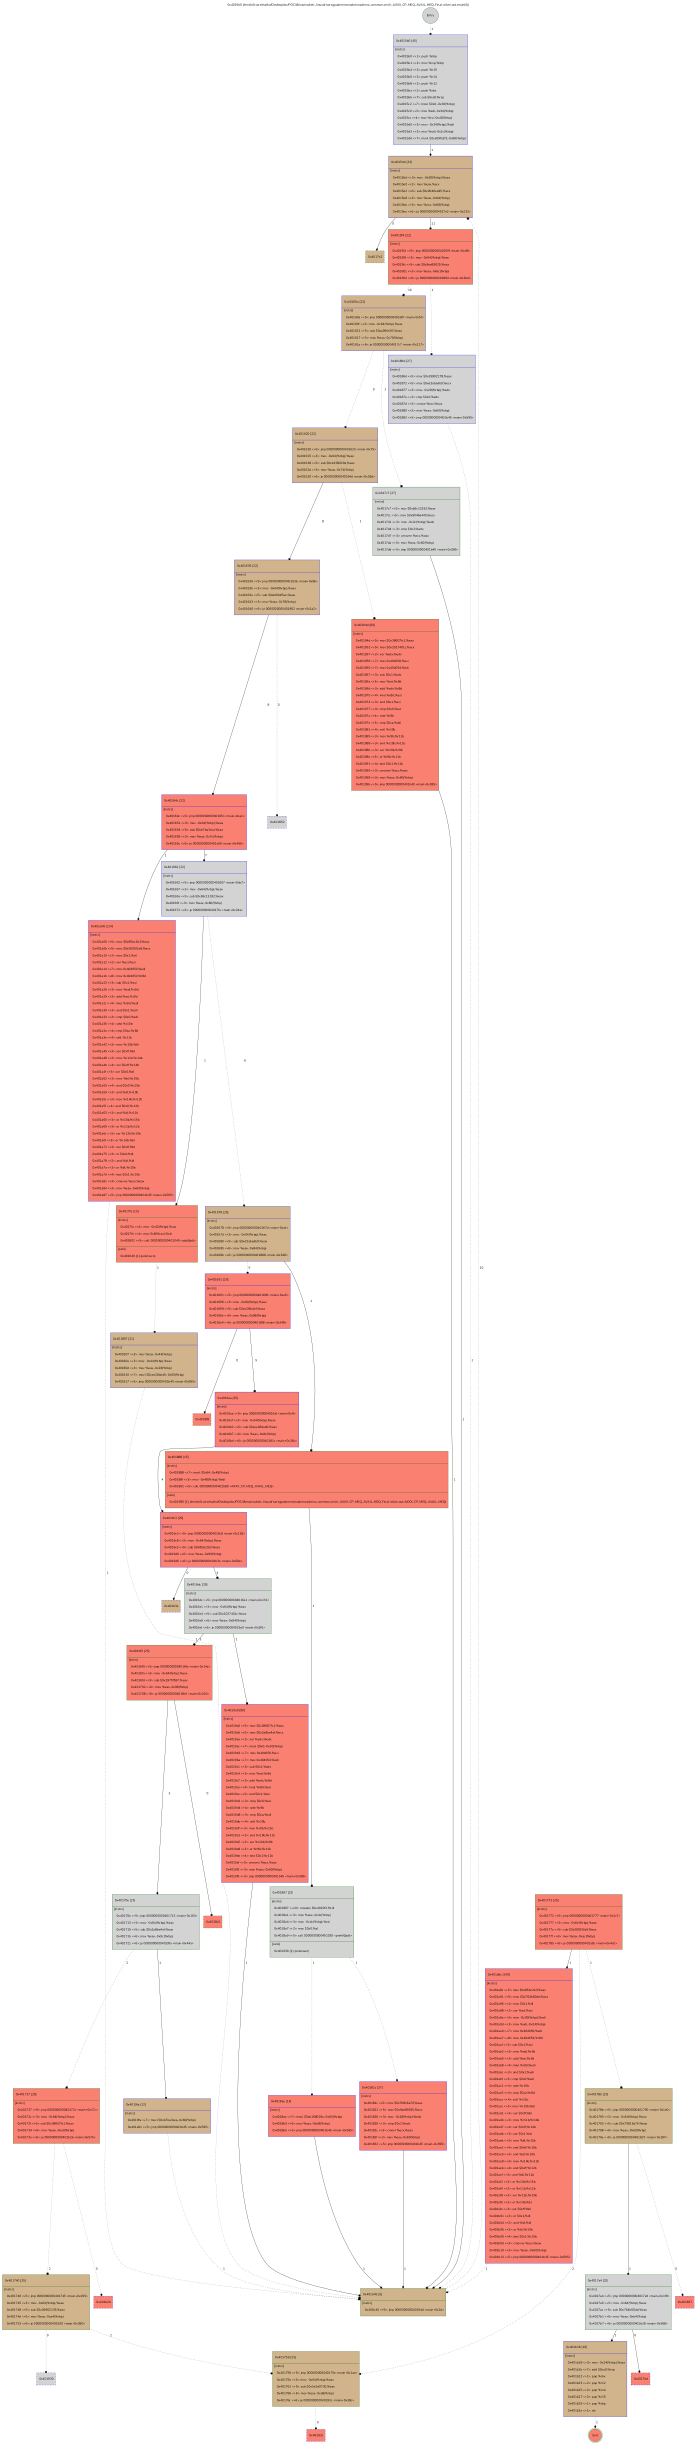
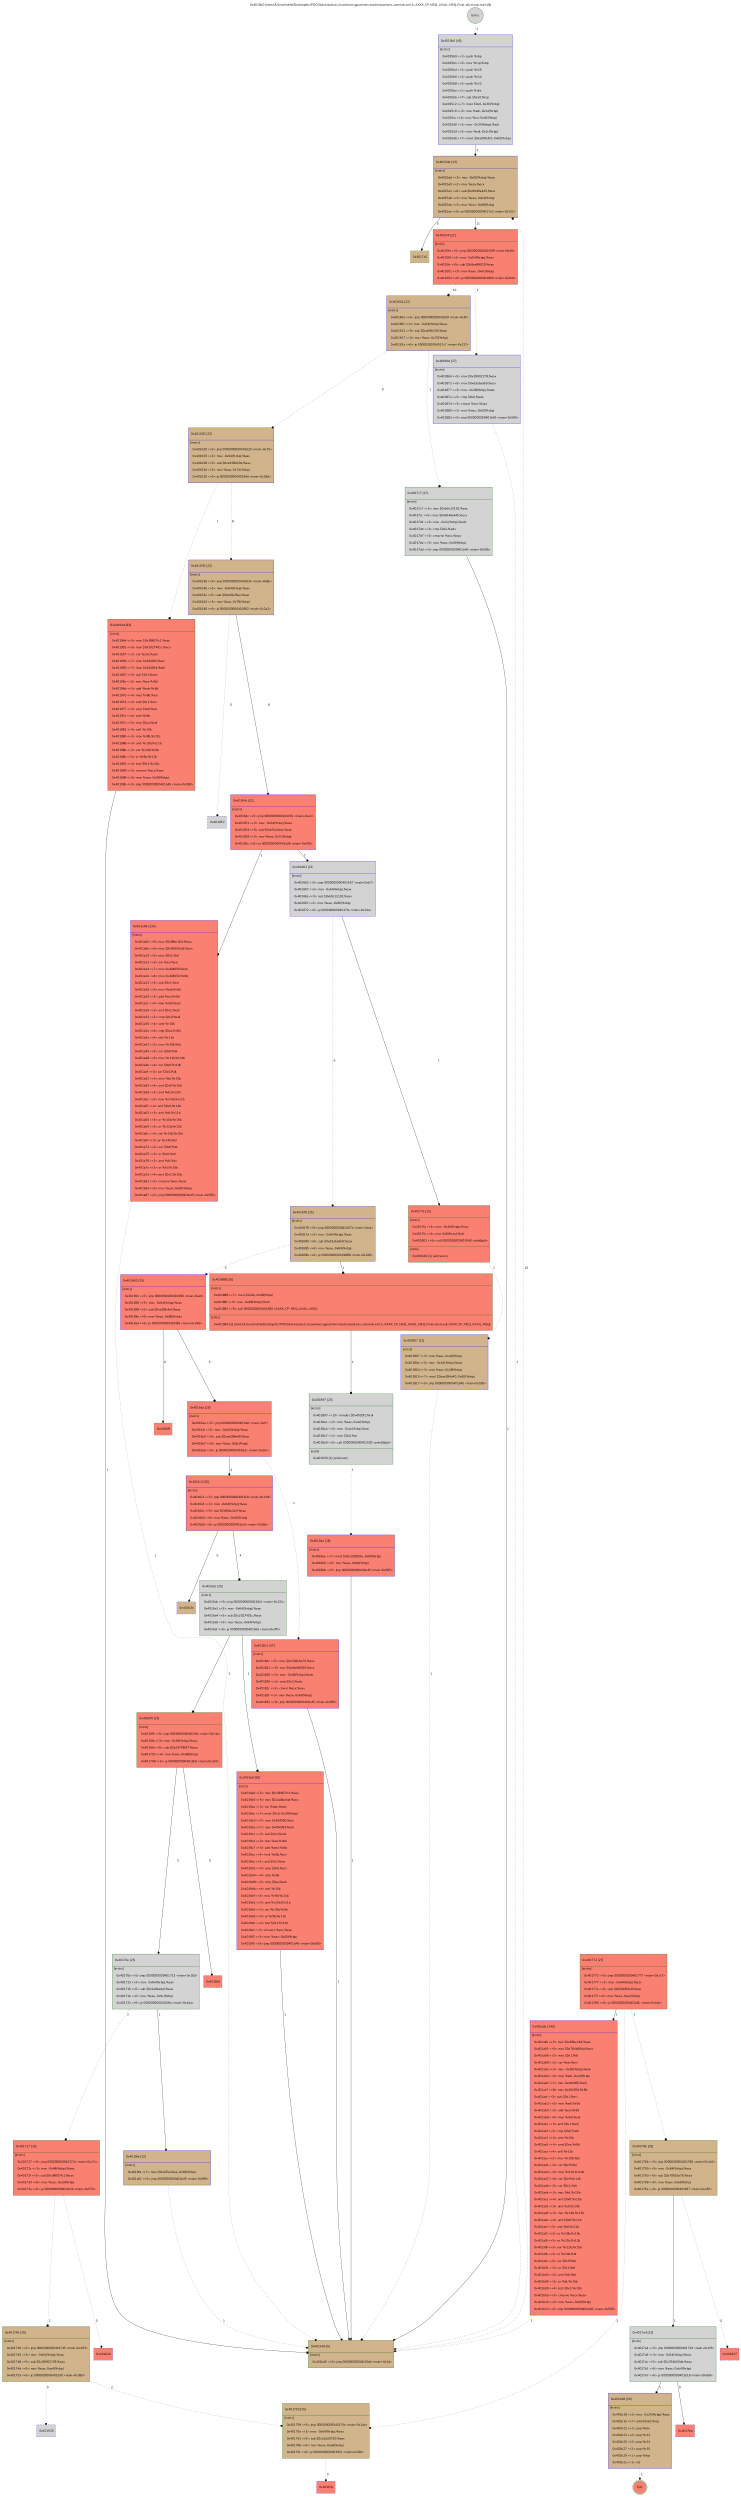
(306, 521) -> (231, 521)
(379, 2016) -> (294, 1543)
